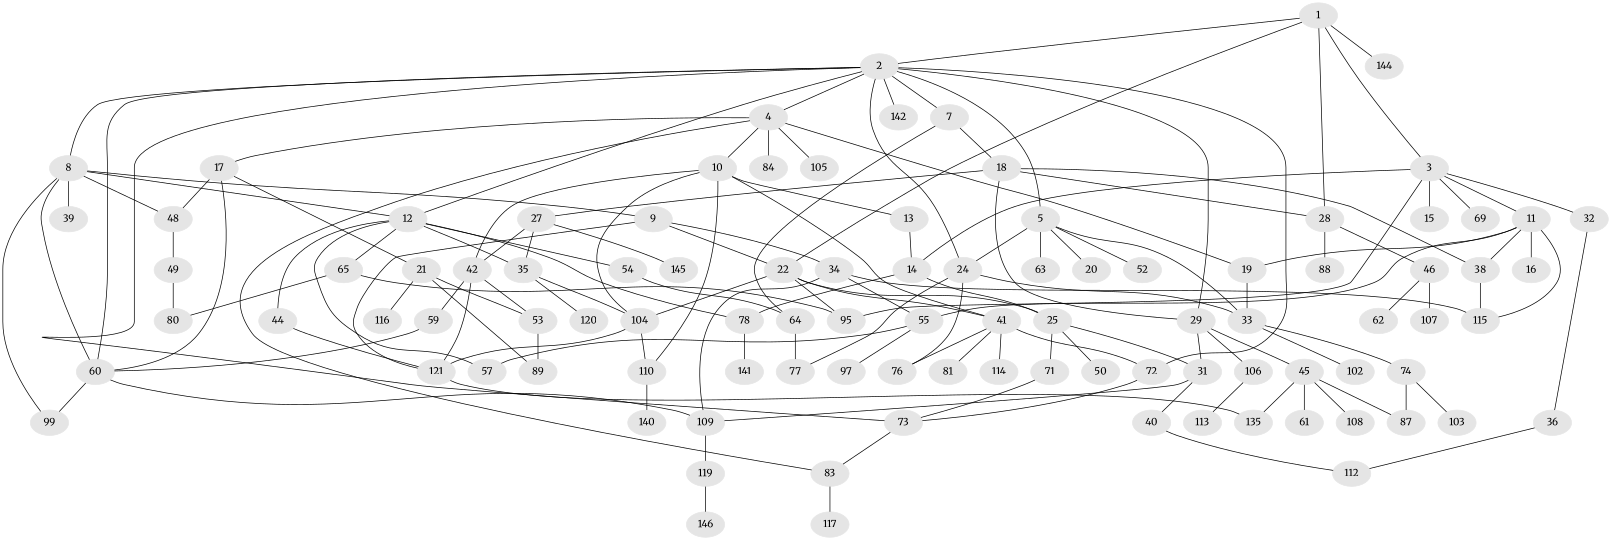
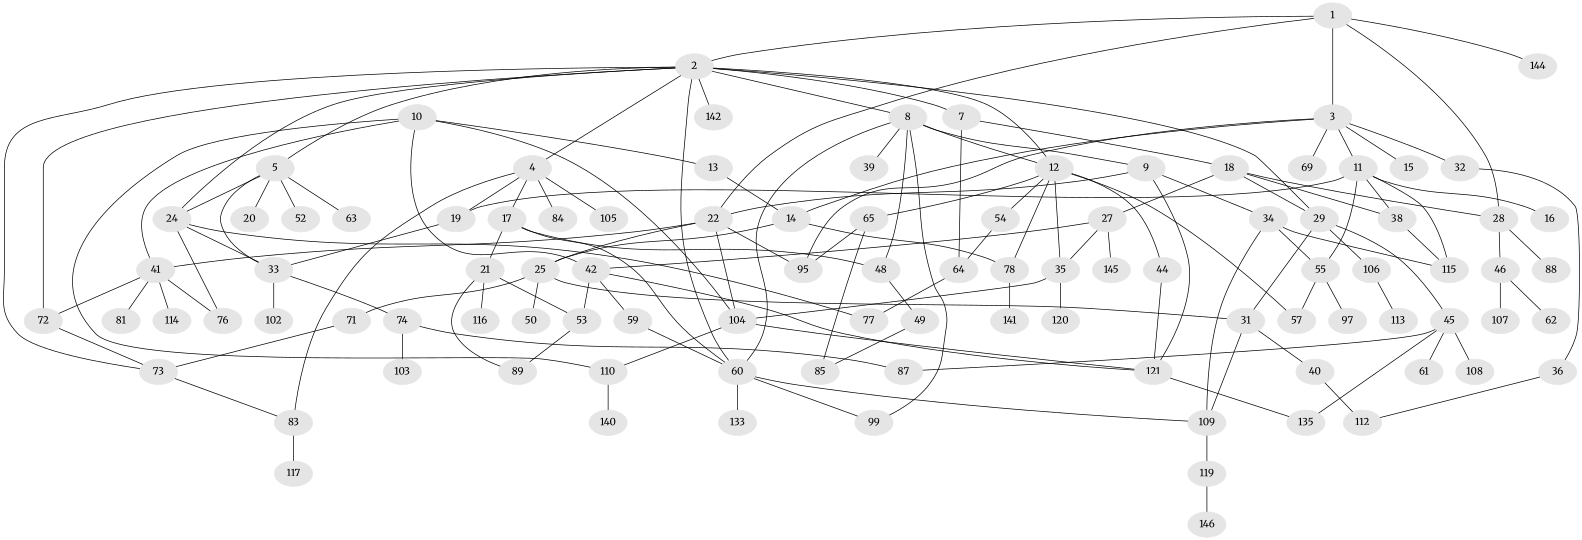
(743, 143) -> none
(173, 321) -> (820, 372)
none -> (737, 423)
